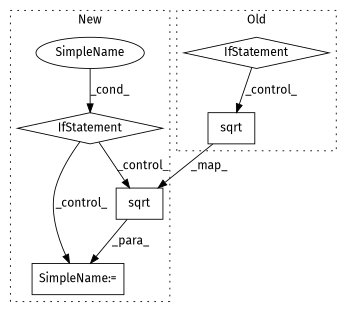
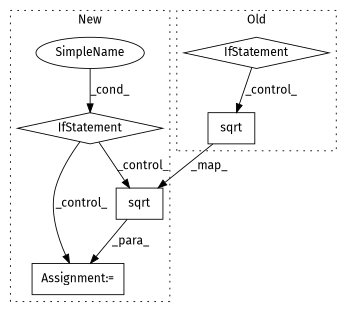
(78, 279) -> (78, 279)
